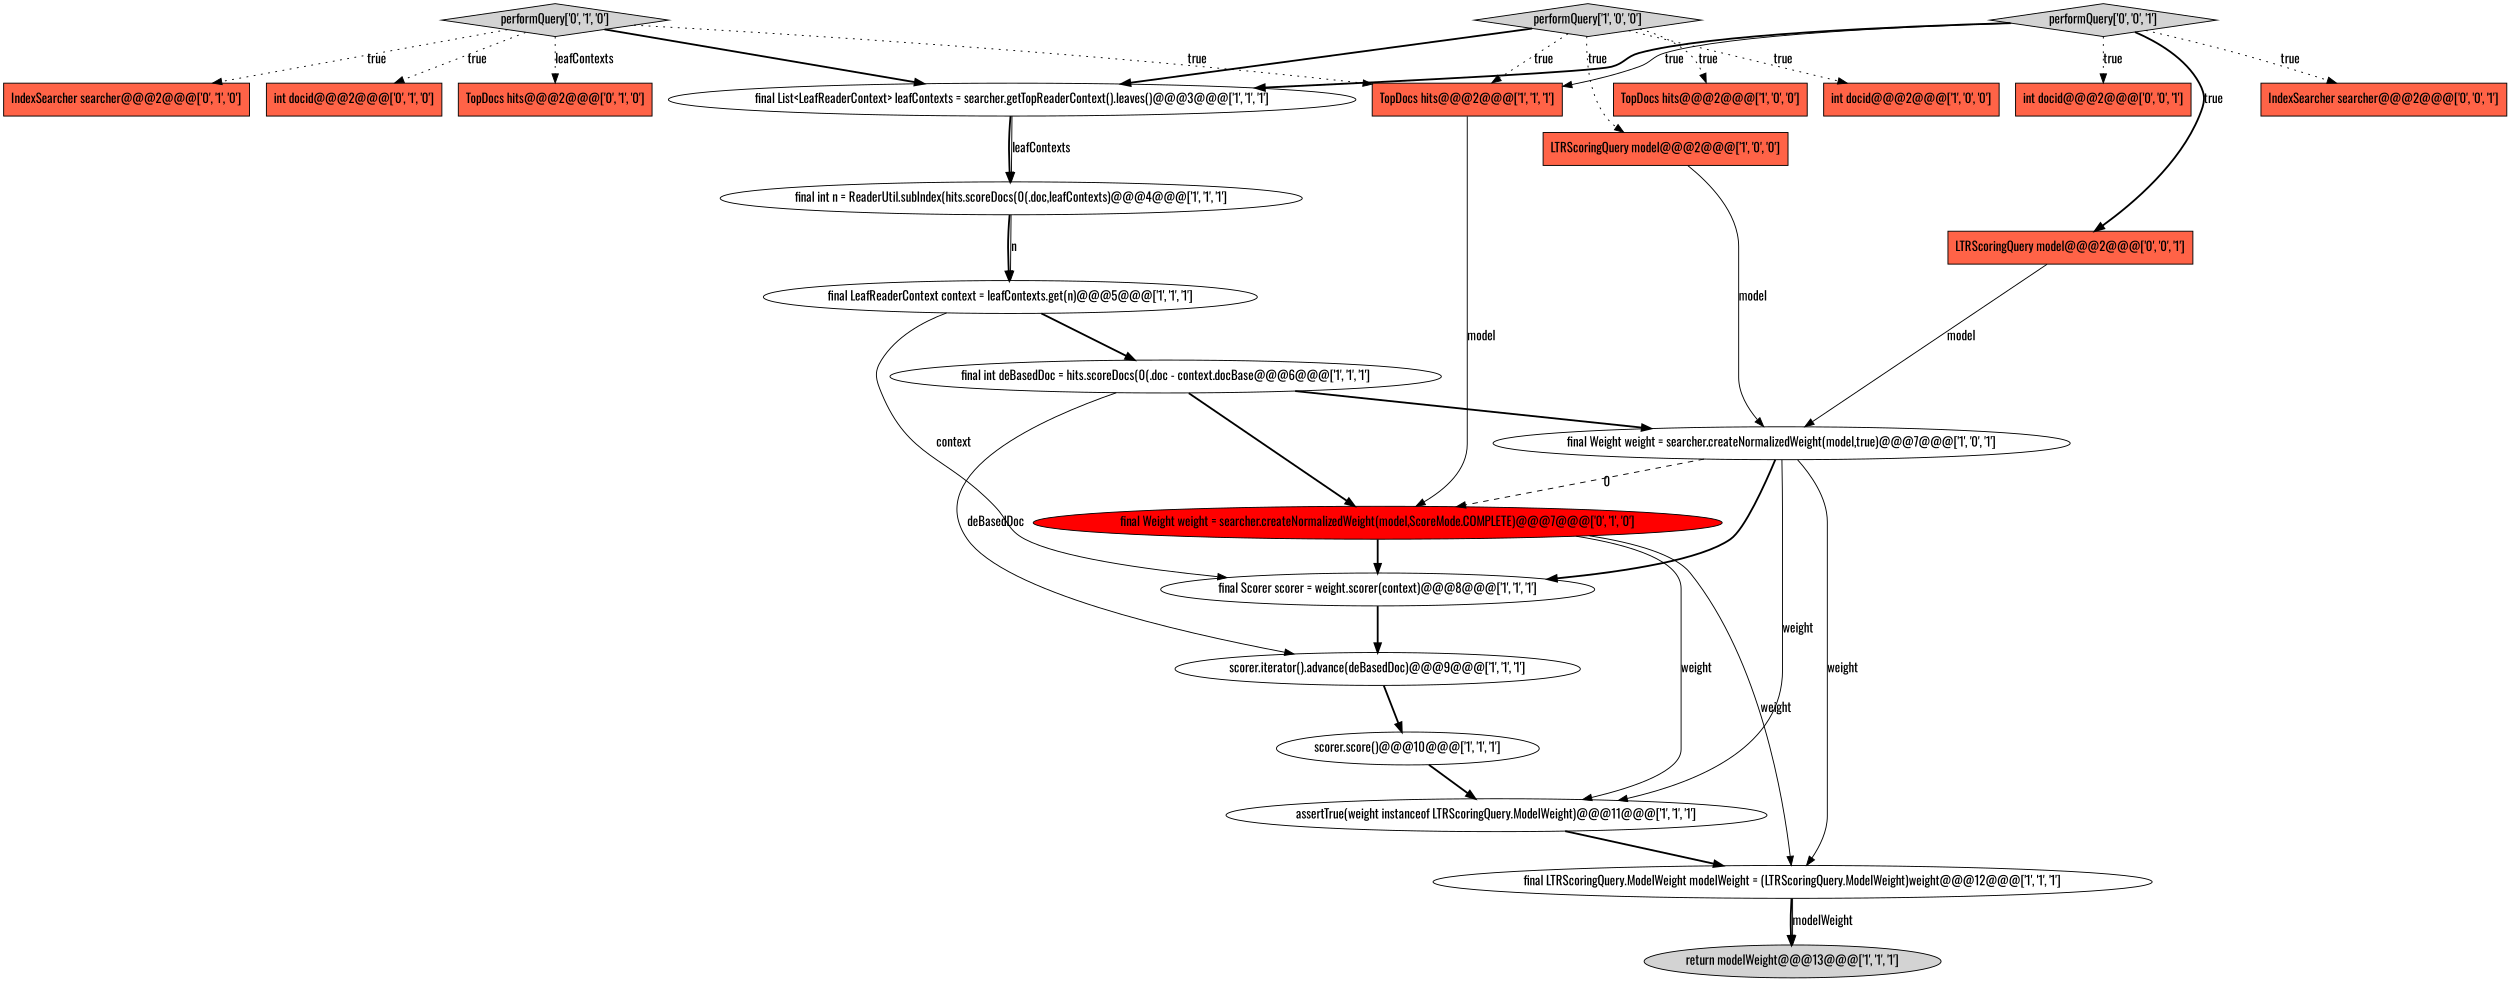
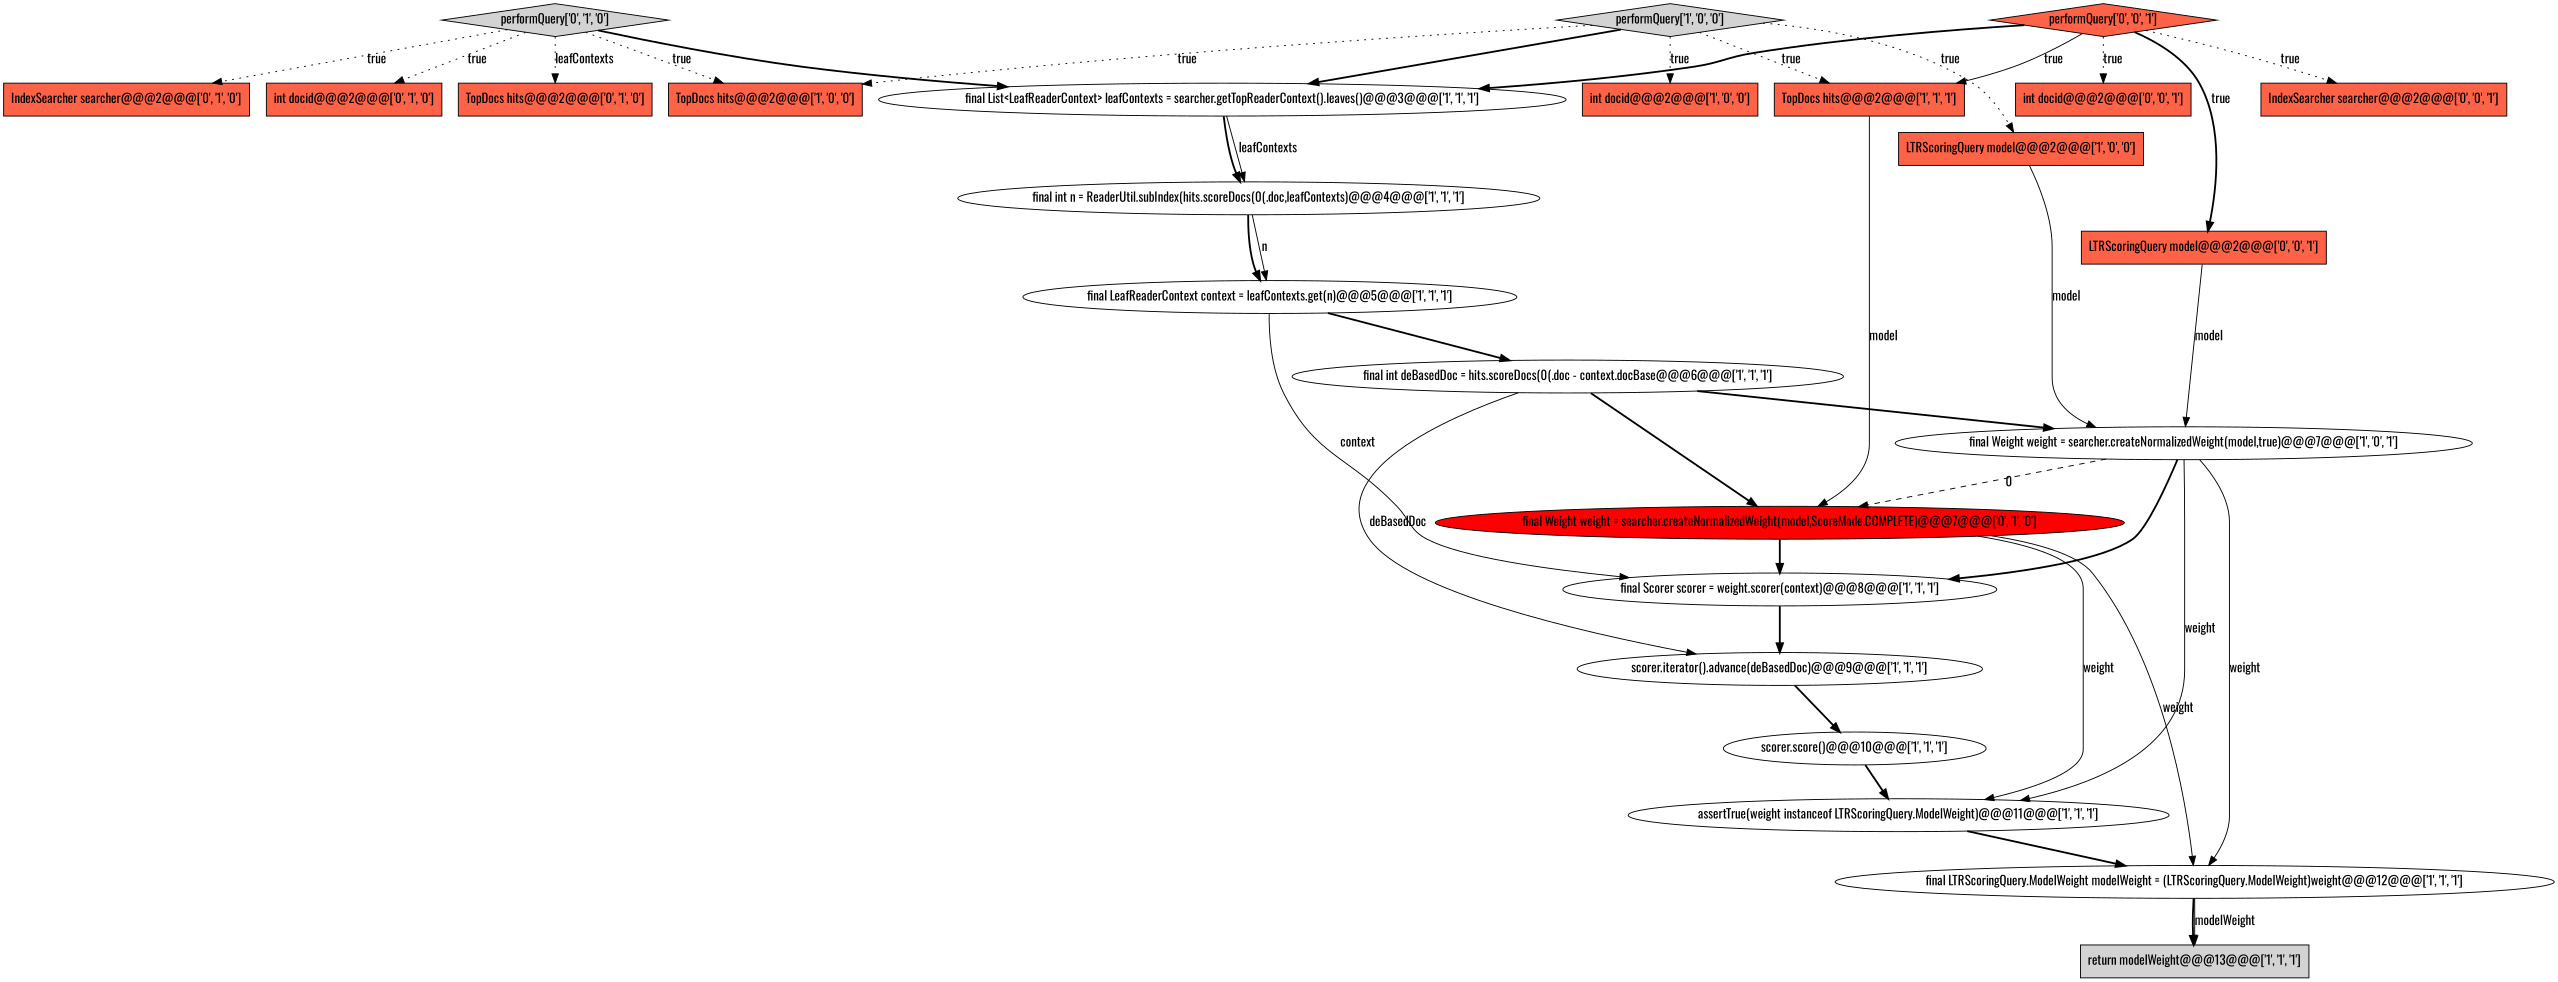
(2103, 20) -> (2103, 20)
(999, 49) -> (650, 56)
(1793, 961) -> (2195, 961)
